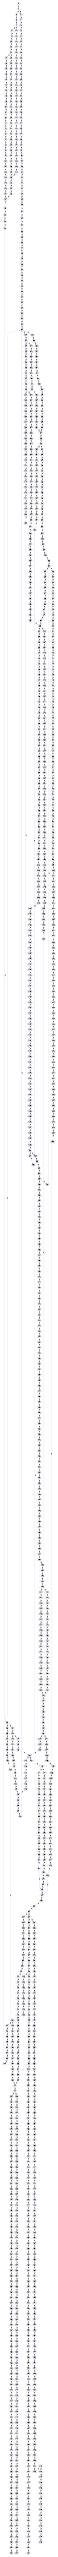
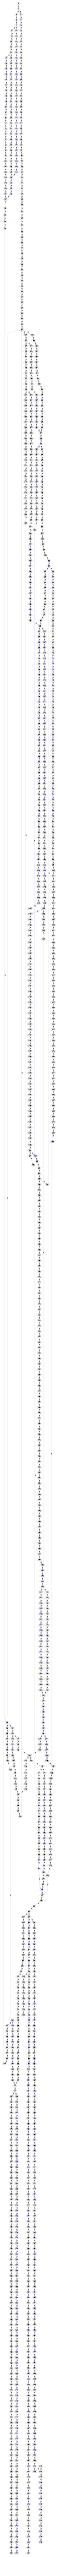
(30, 911) -> (37, 911)
